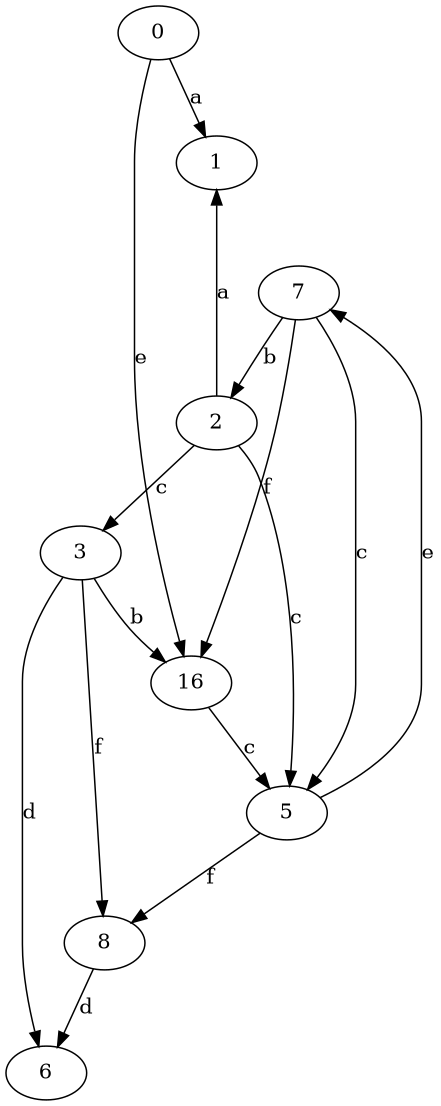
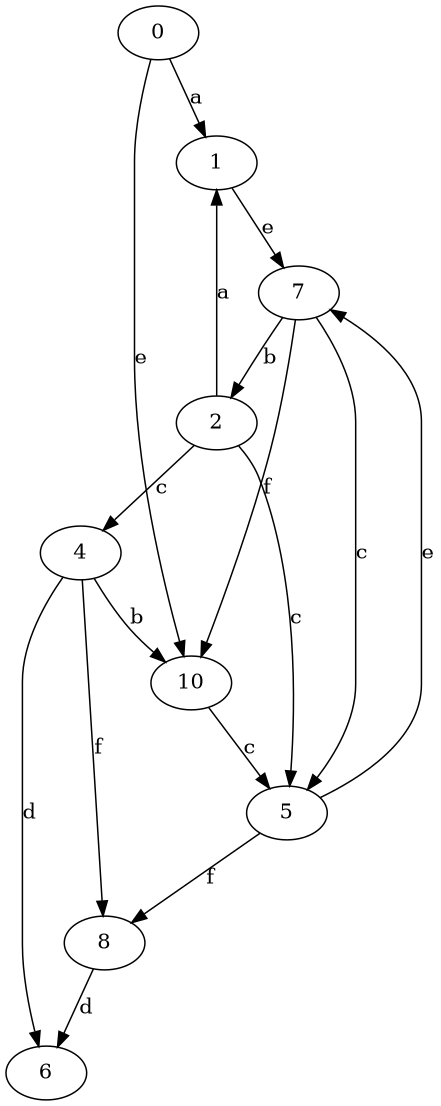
none -> (254, 222)
(81, 553) -> (81, 553)
(191, 683) -> (191, 683)
